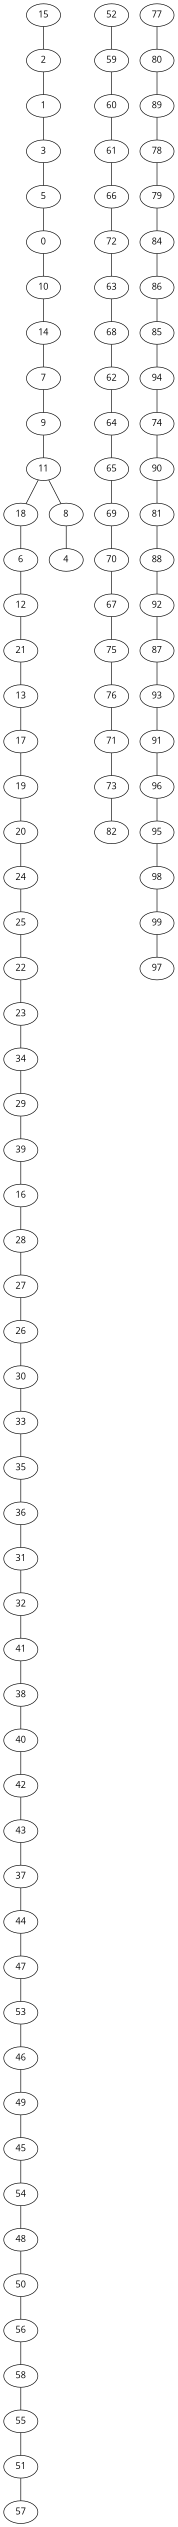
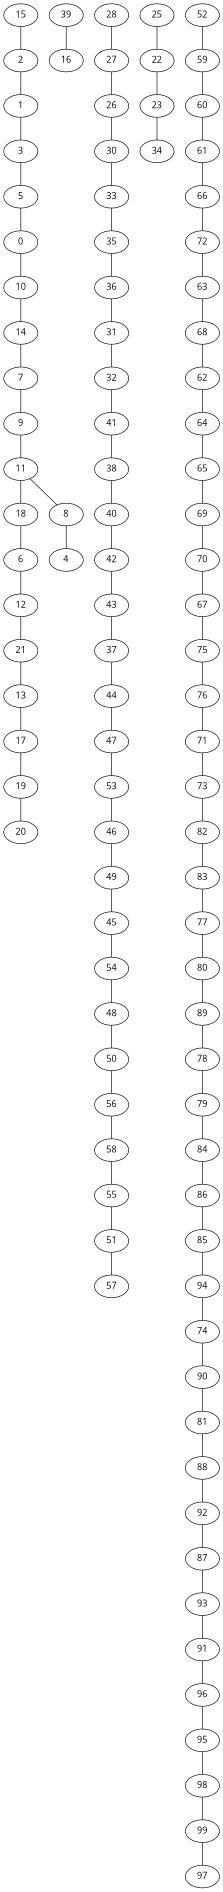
(21, 878) -> none
none -> (202, 878)
(21, 1105) -> none
(21, 1218) -> none
